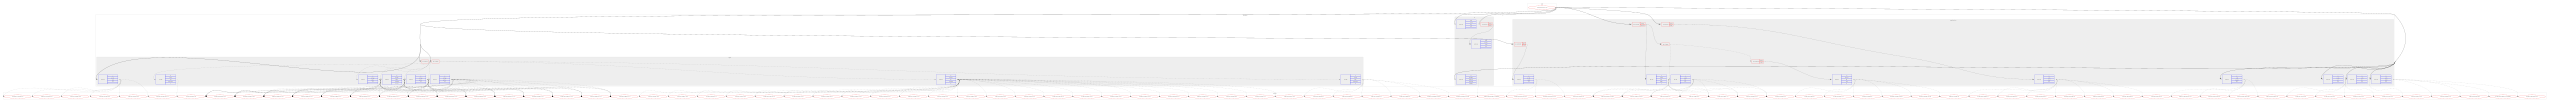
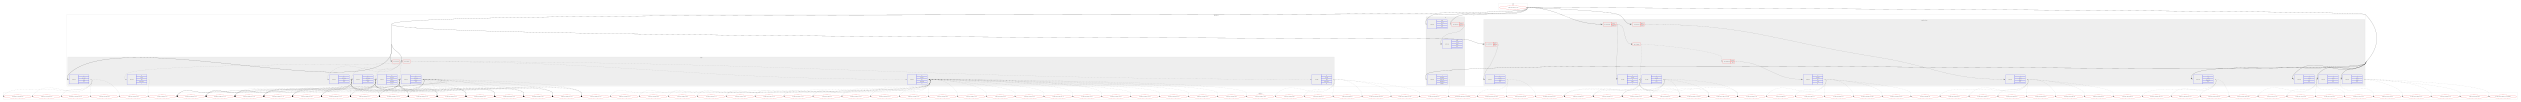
(47, 97) -> none
